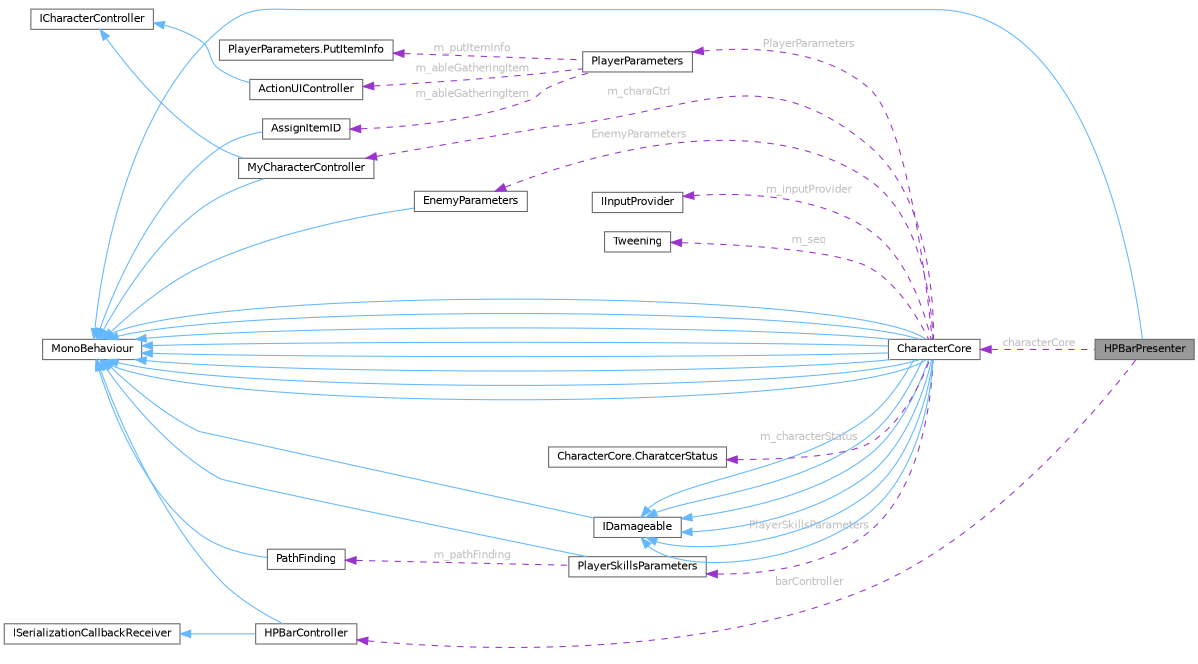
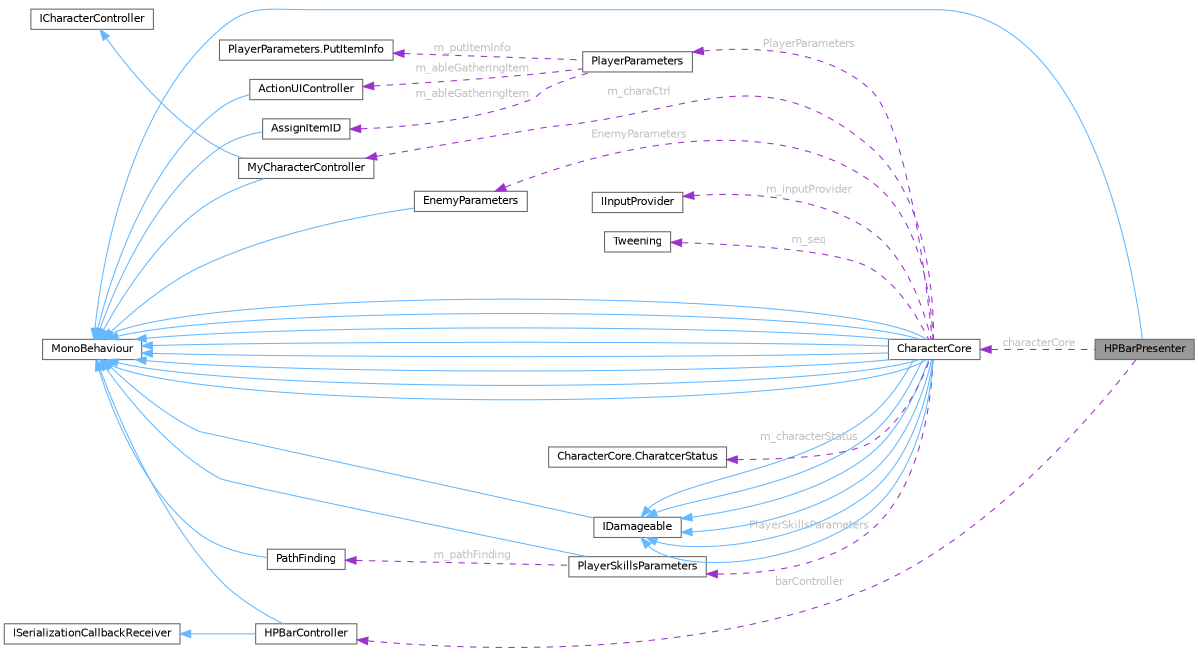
(209, 52) -> (149, 194)
